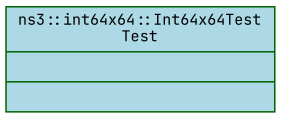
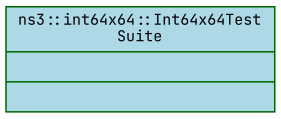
(140, 37) -> (140, 37)
